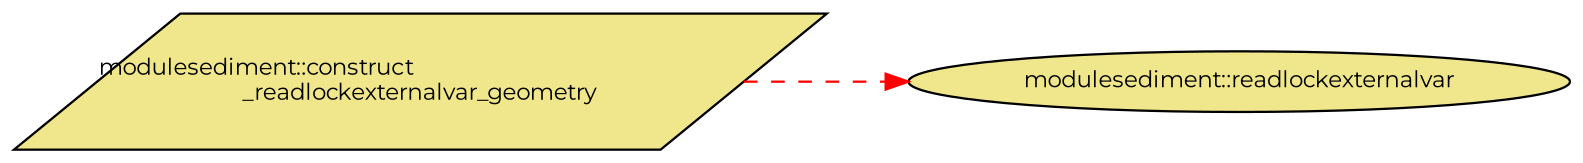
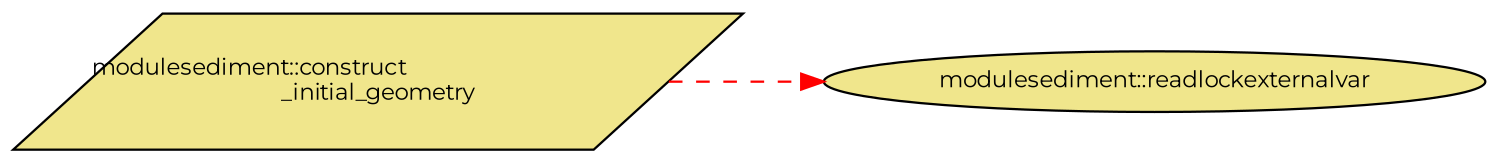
(420, 82) -> (378, 82)
